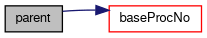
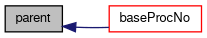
(79, 10) -> (92, 28)
